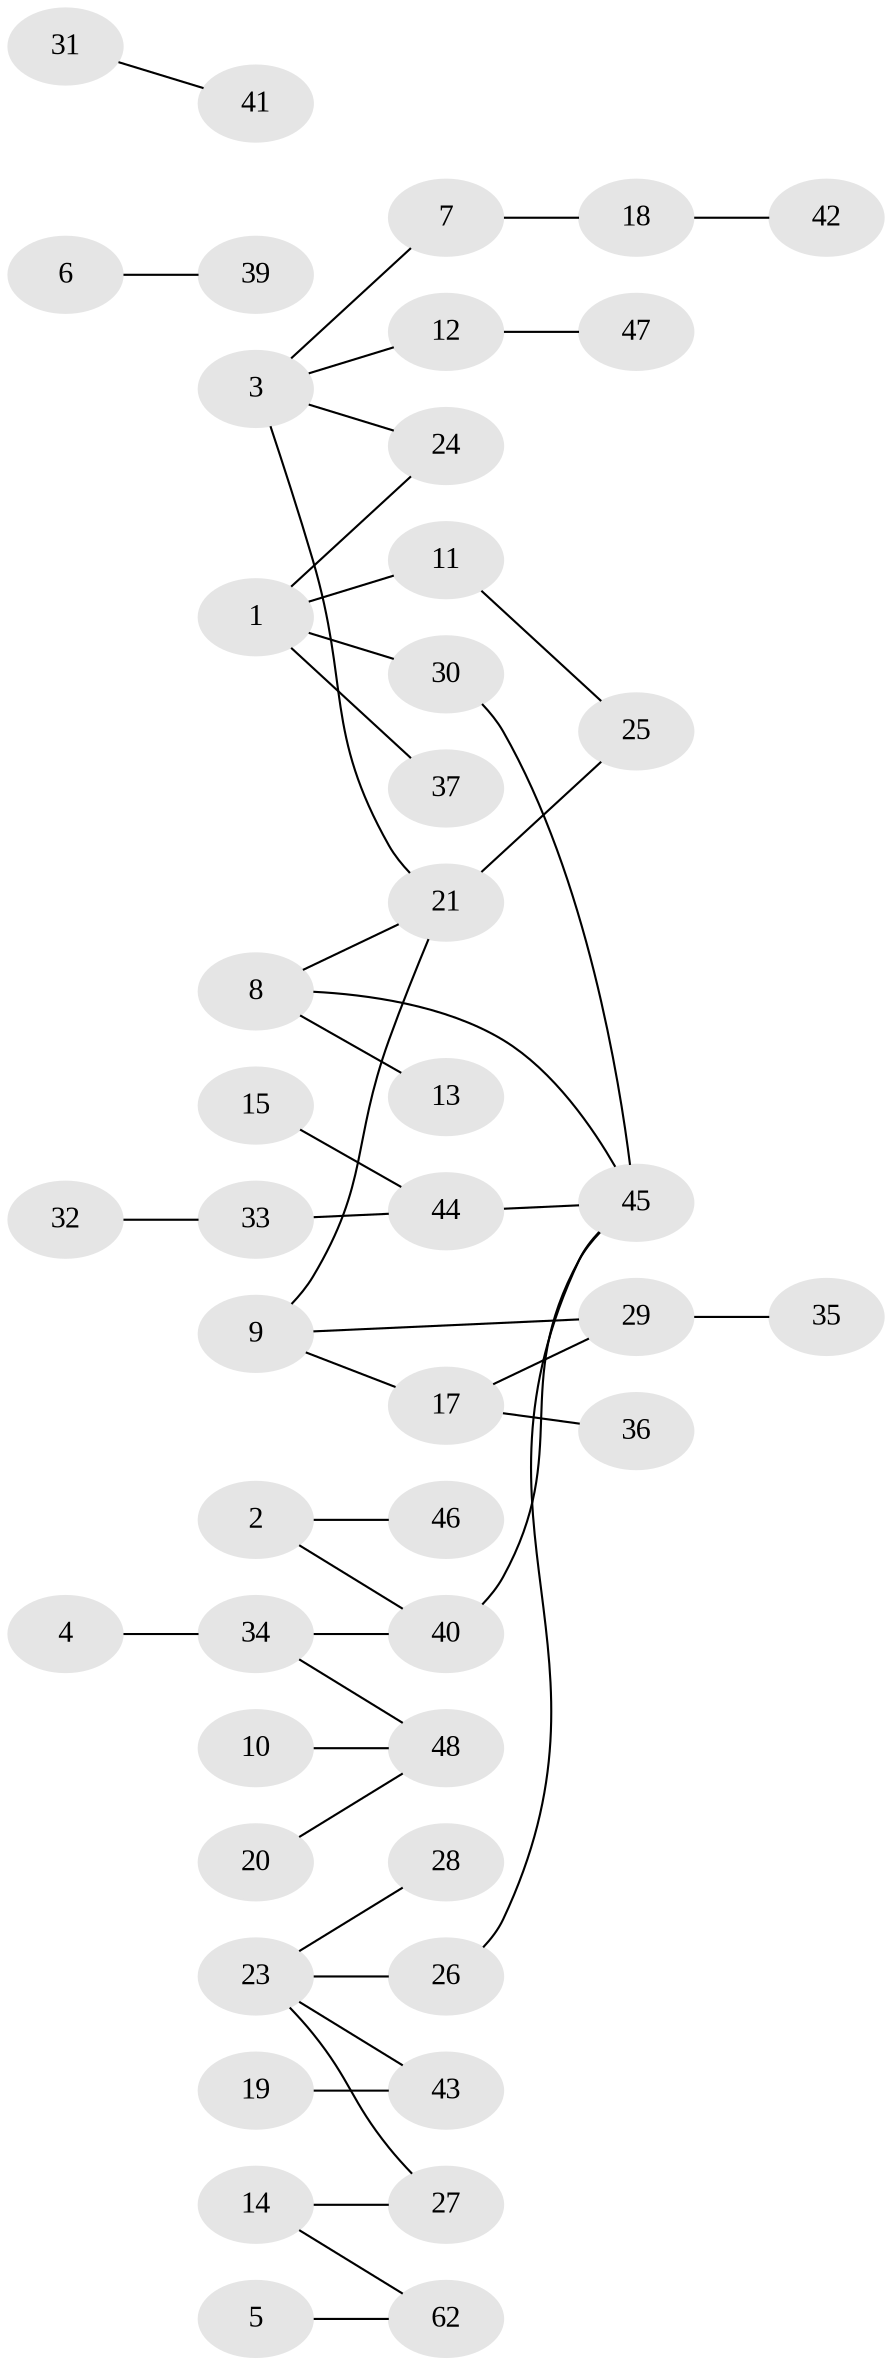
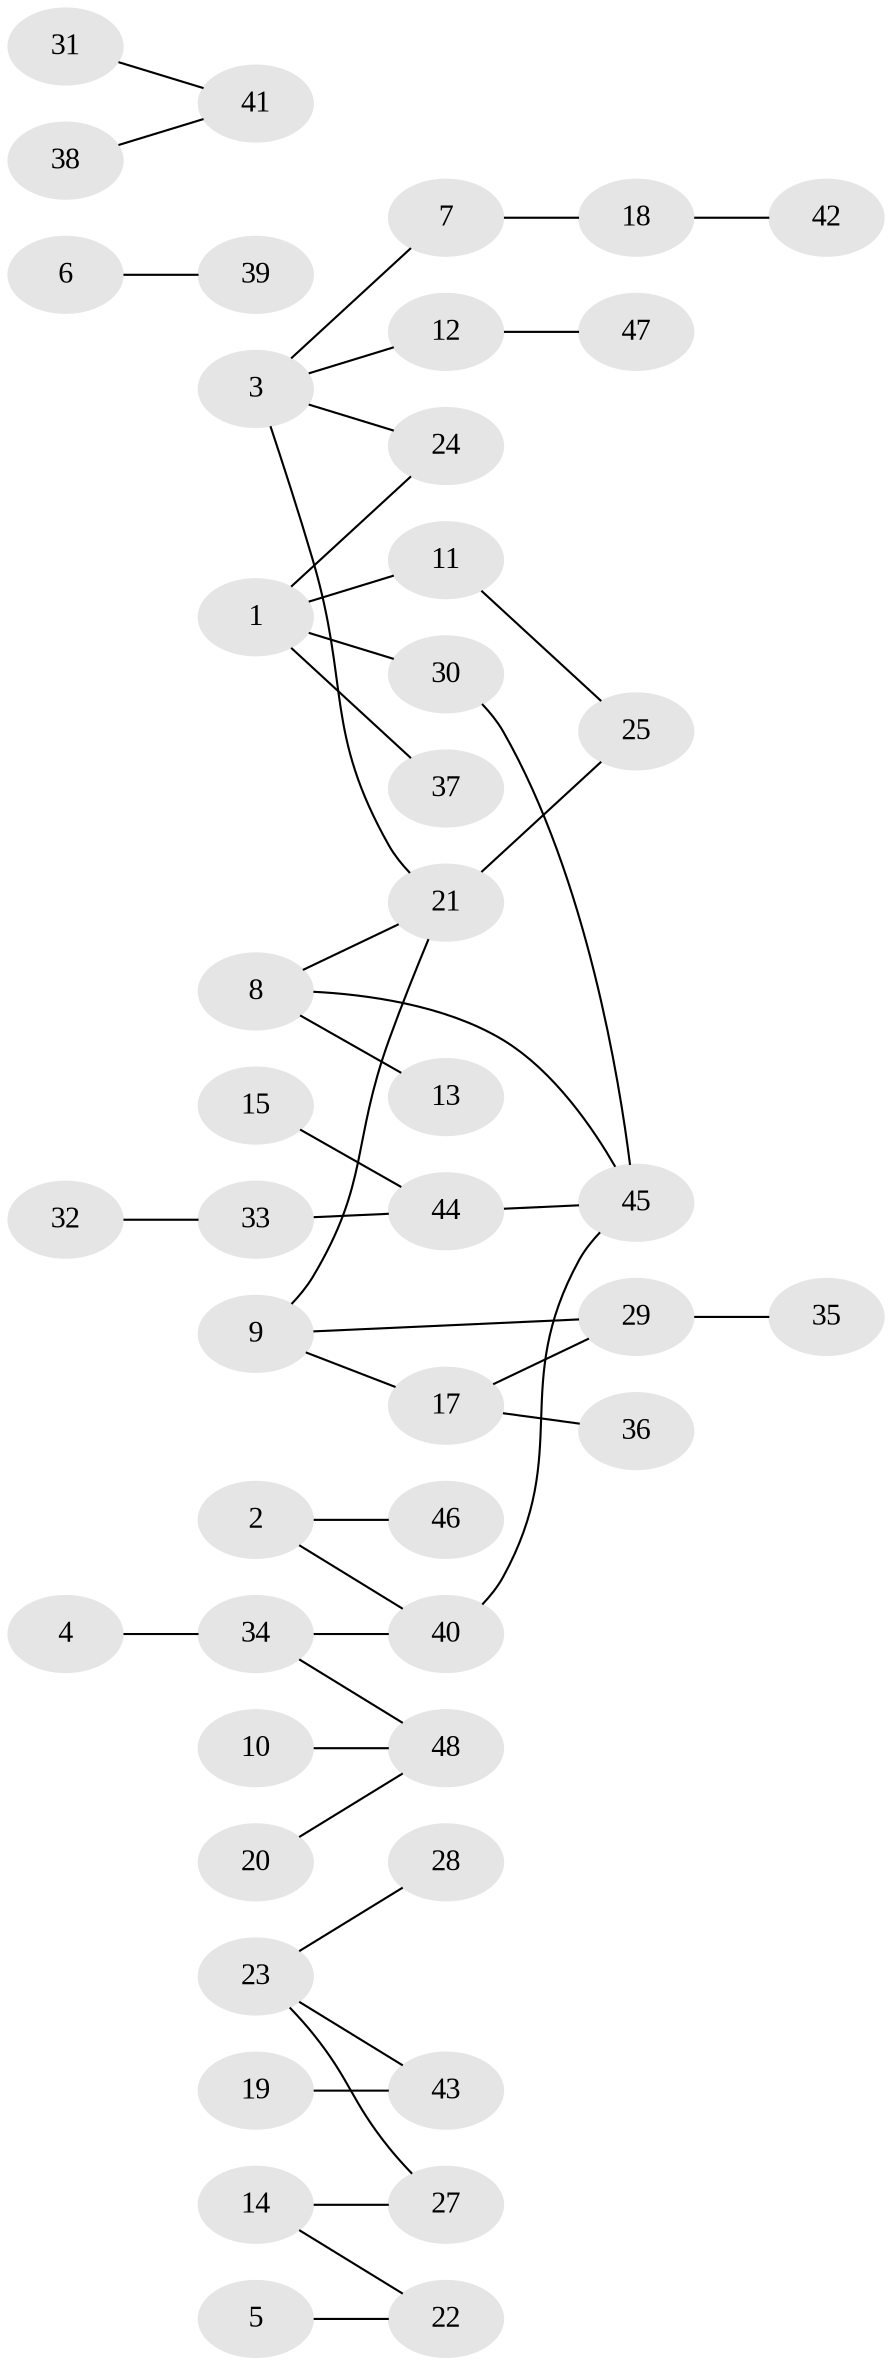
none -> (66, 161)
(446, 1976) -> none
(446, 2319) -> (446, 2319)
